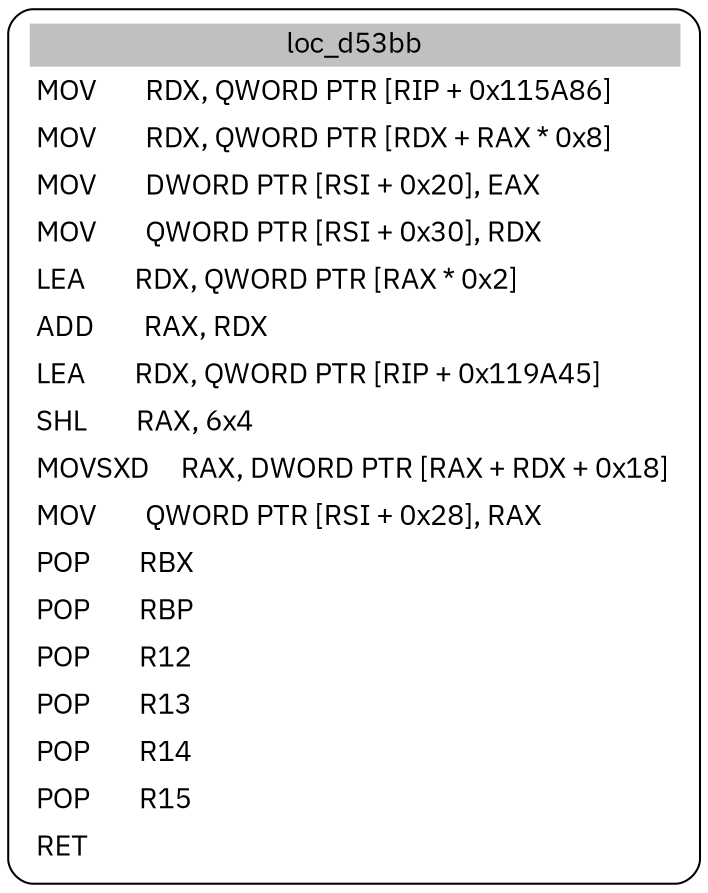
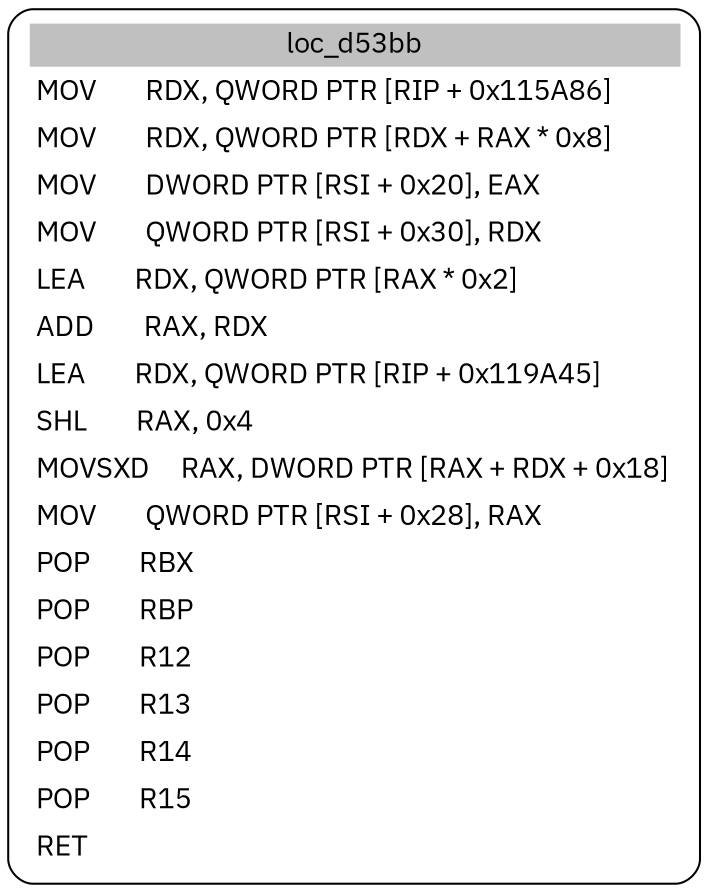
(145, 422) -> (145, 422)
